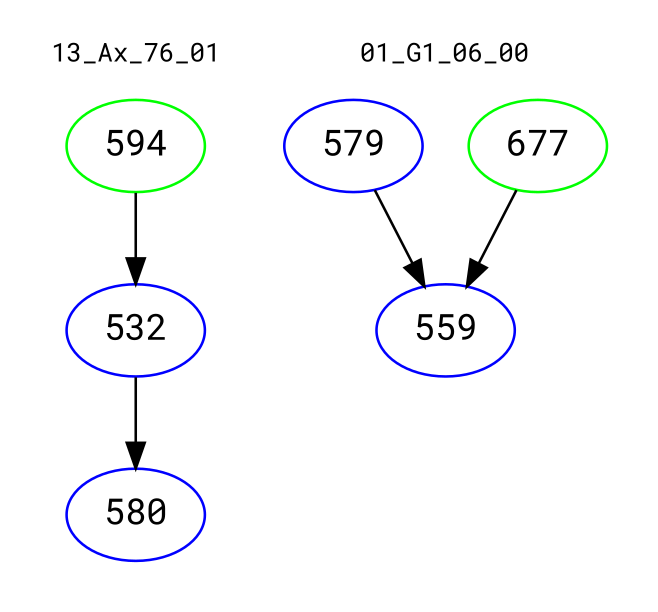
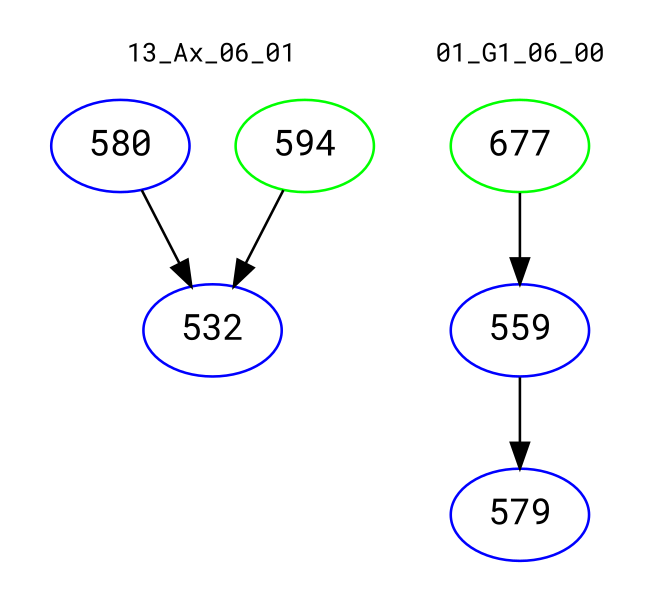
(137, 55) -> (213, 55)
(394, 227) -> (520, 410)
(136, 410) -> (161, 227)
